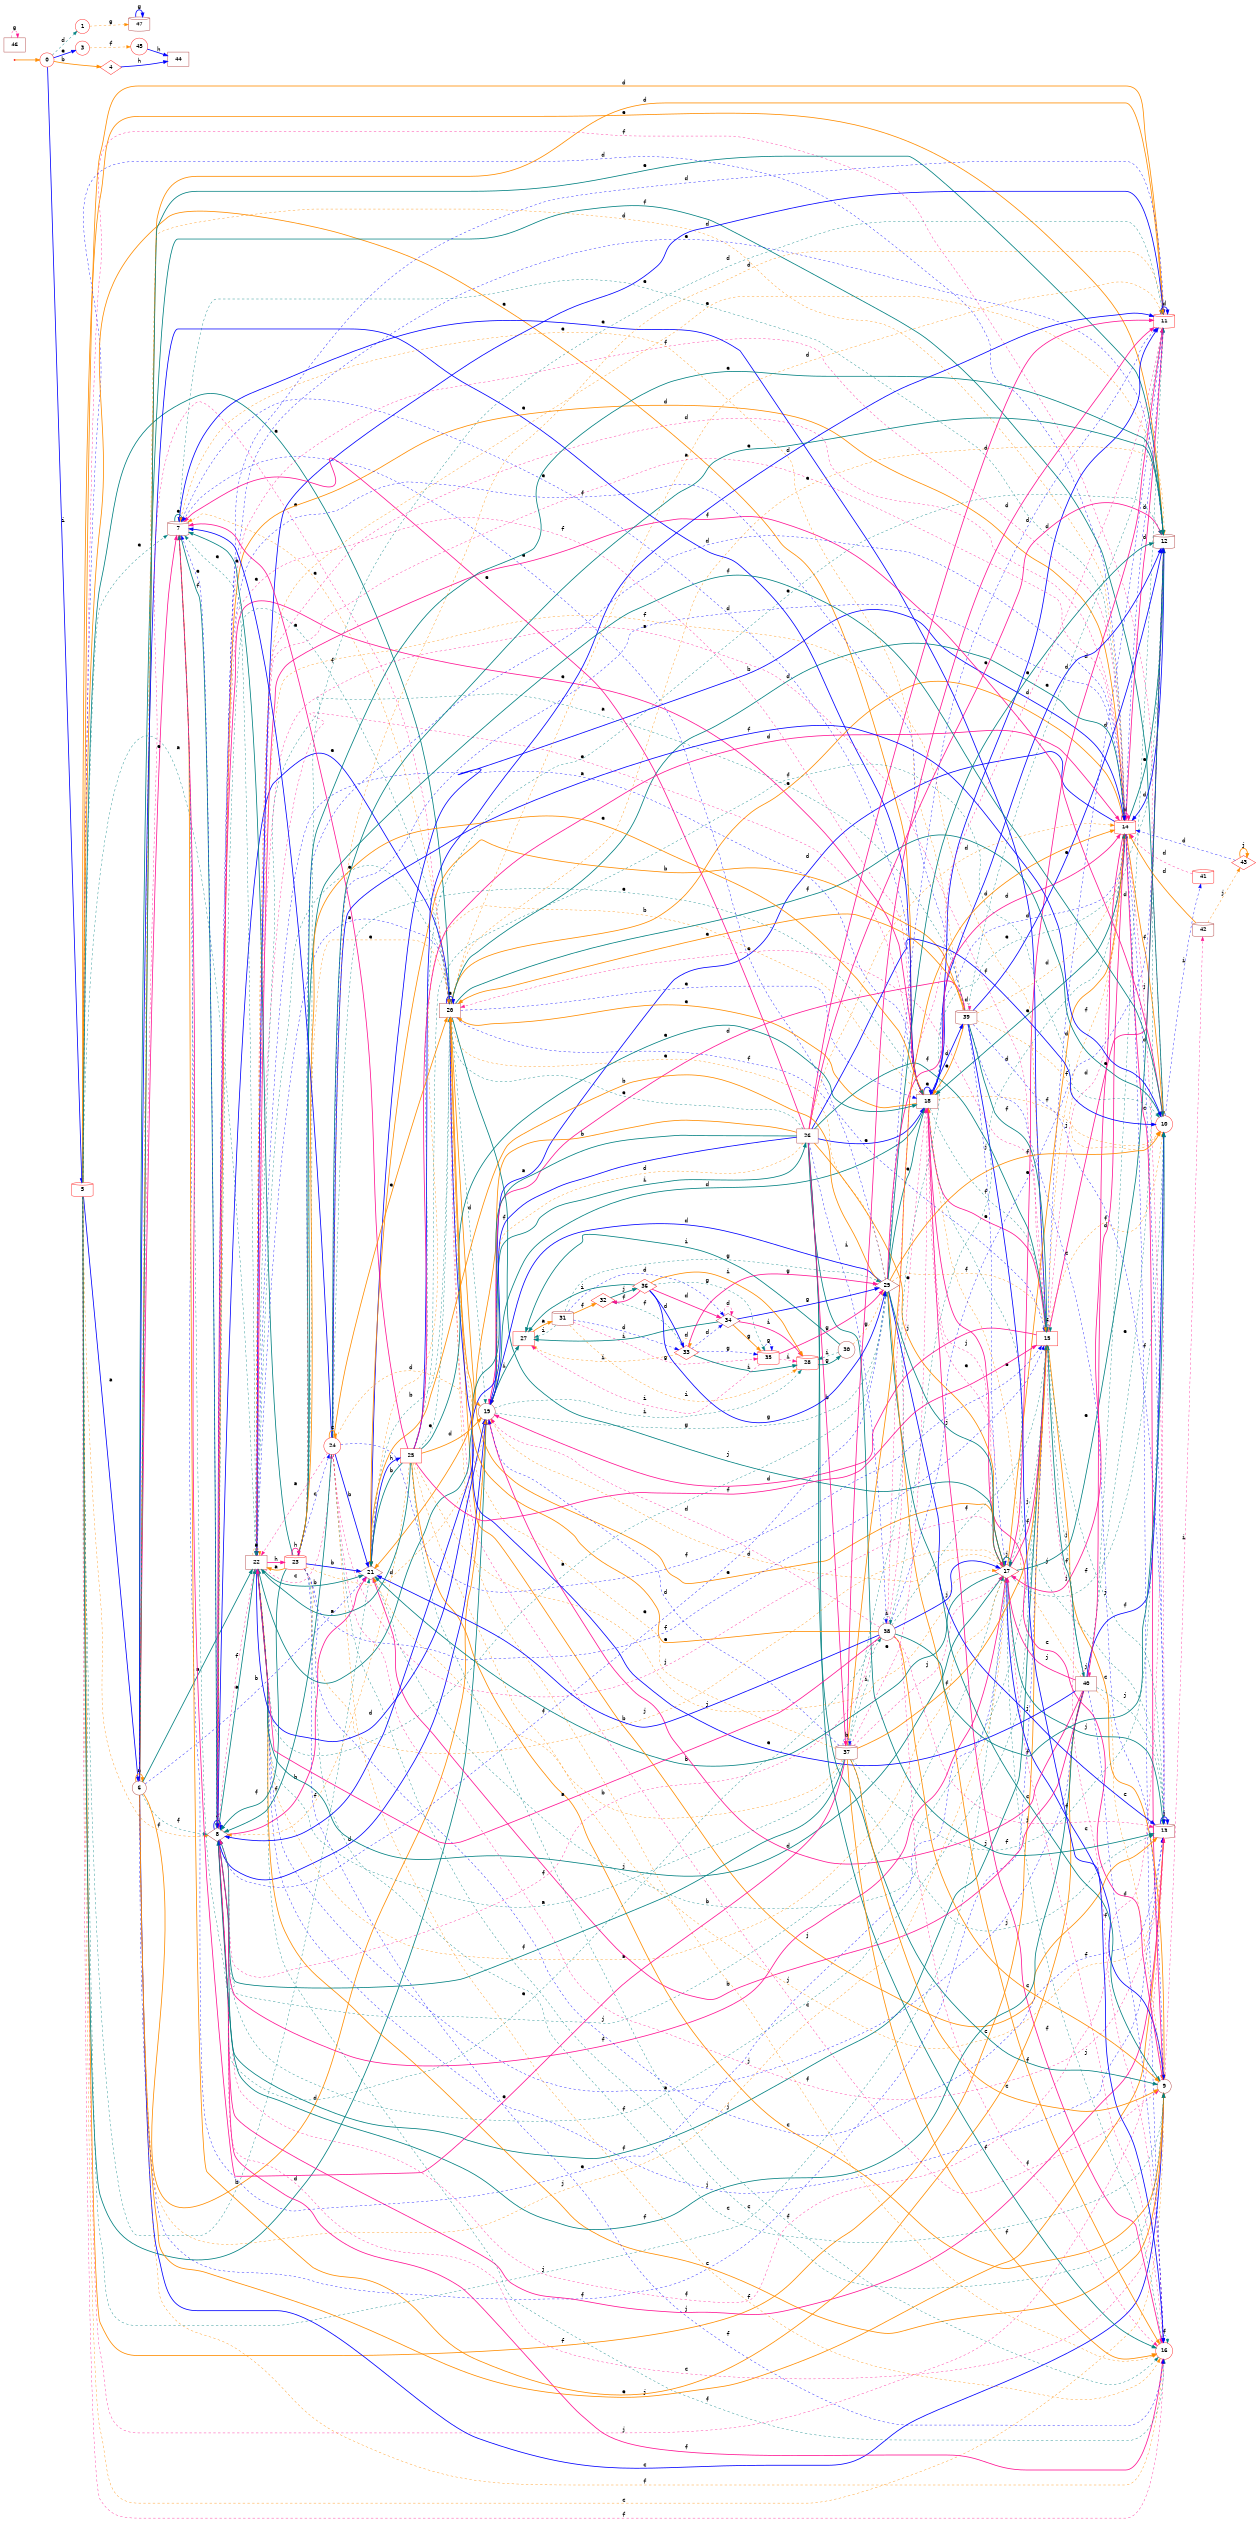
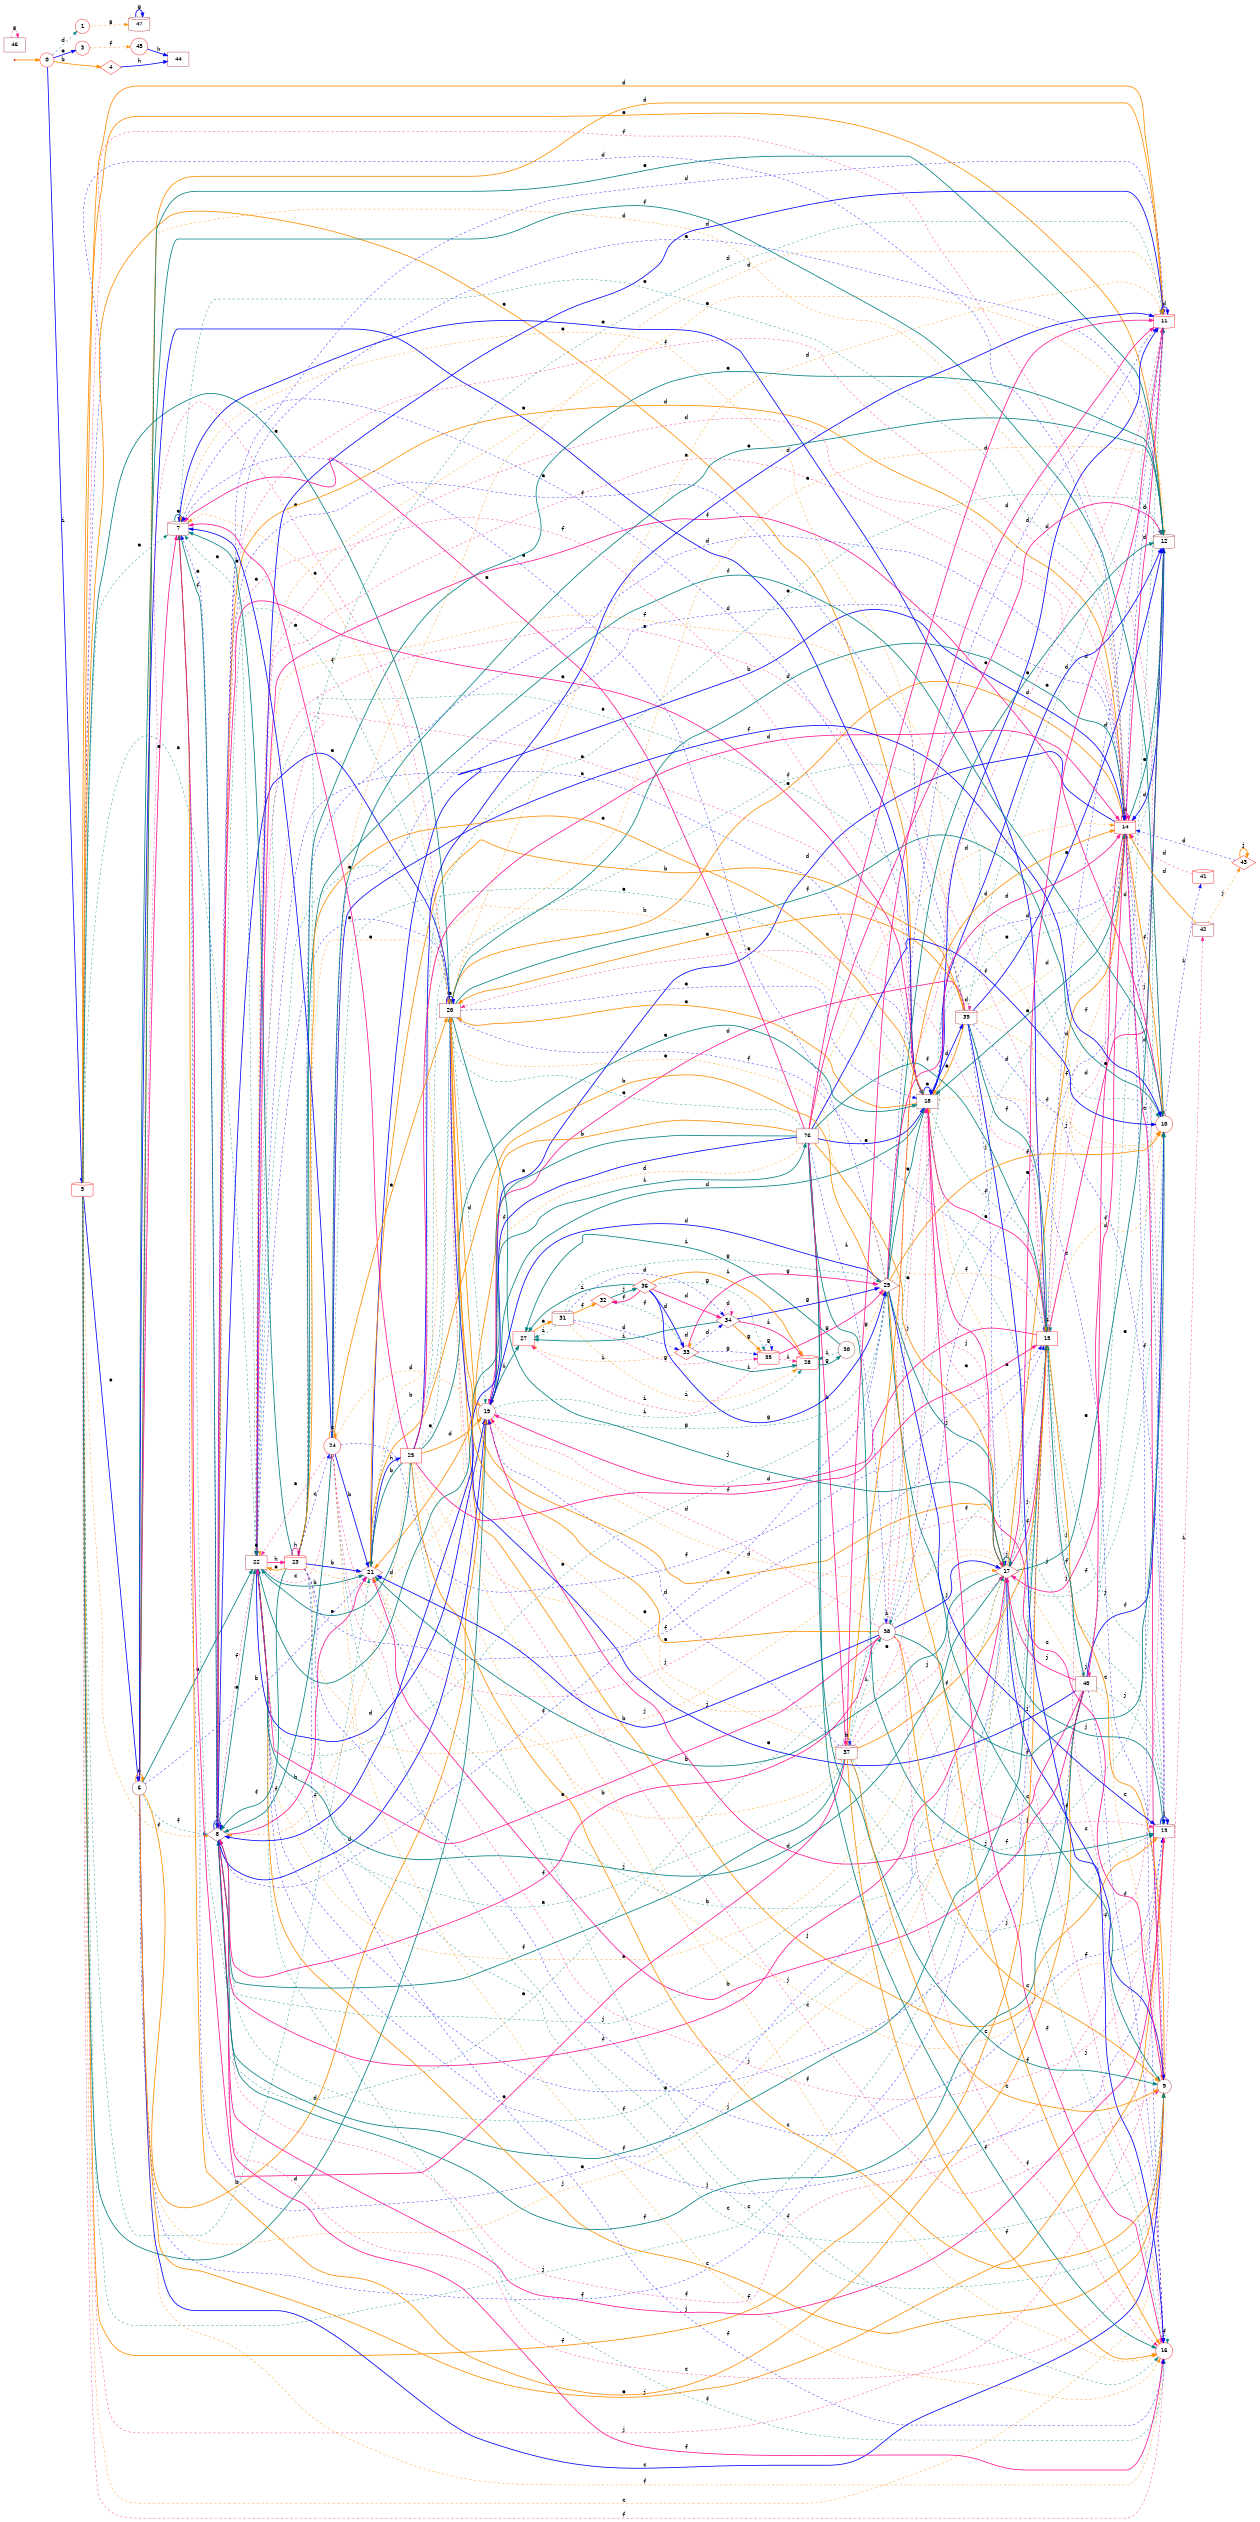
(807, 1136) -> (807, 1136)
(540, 1880) -> (540, 1880)
